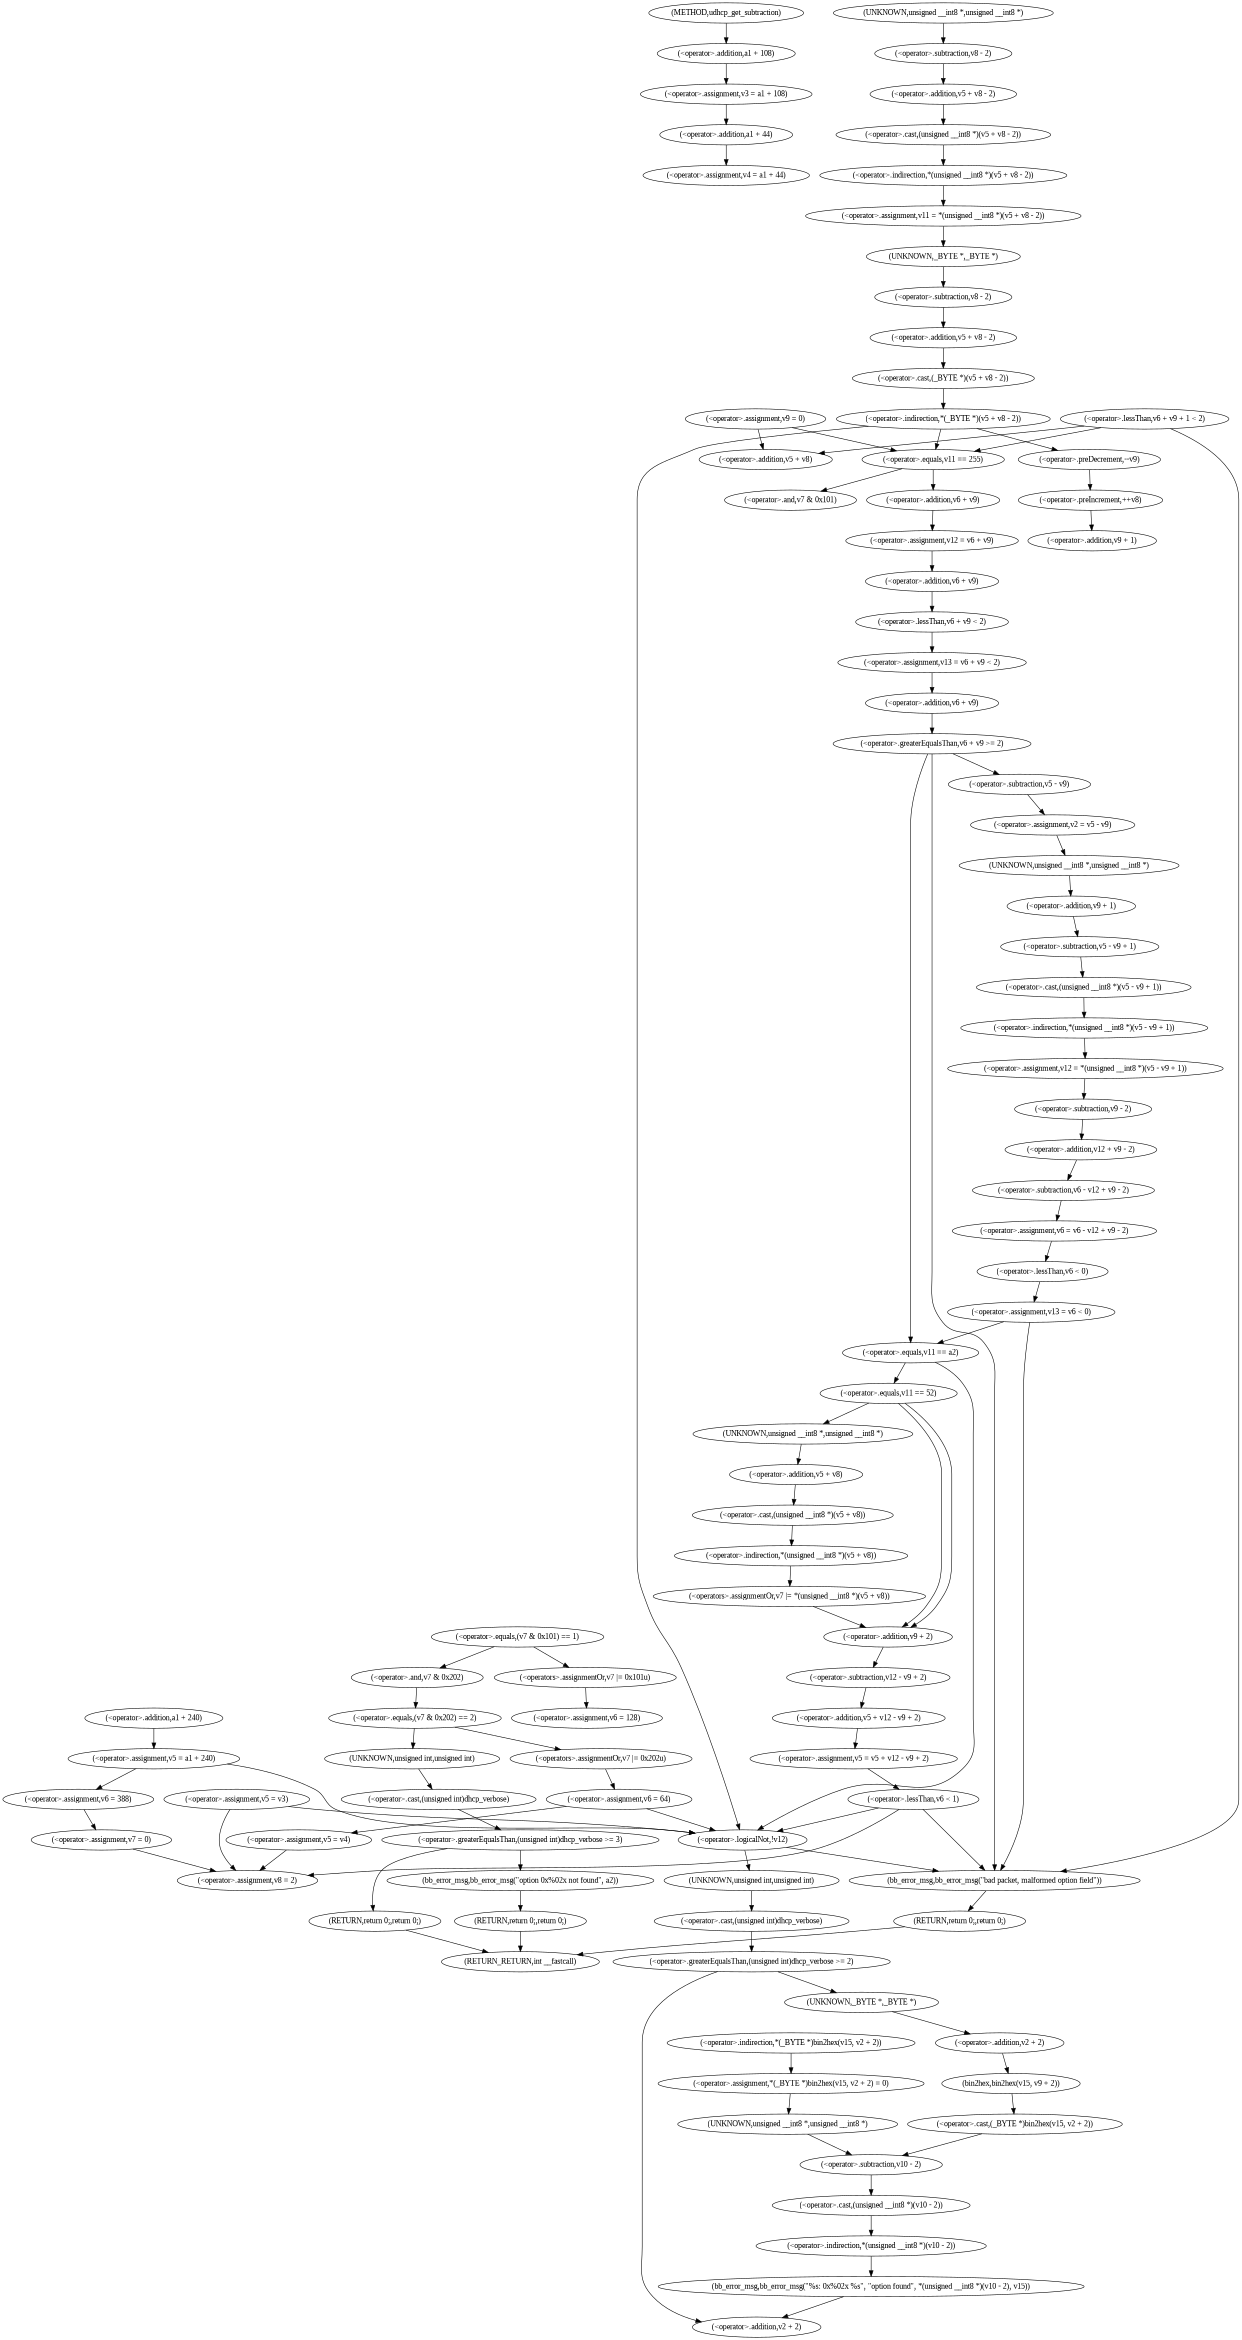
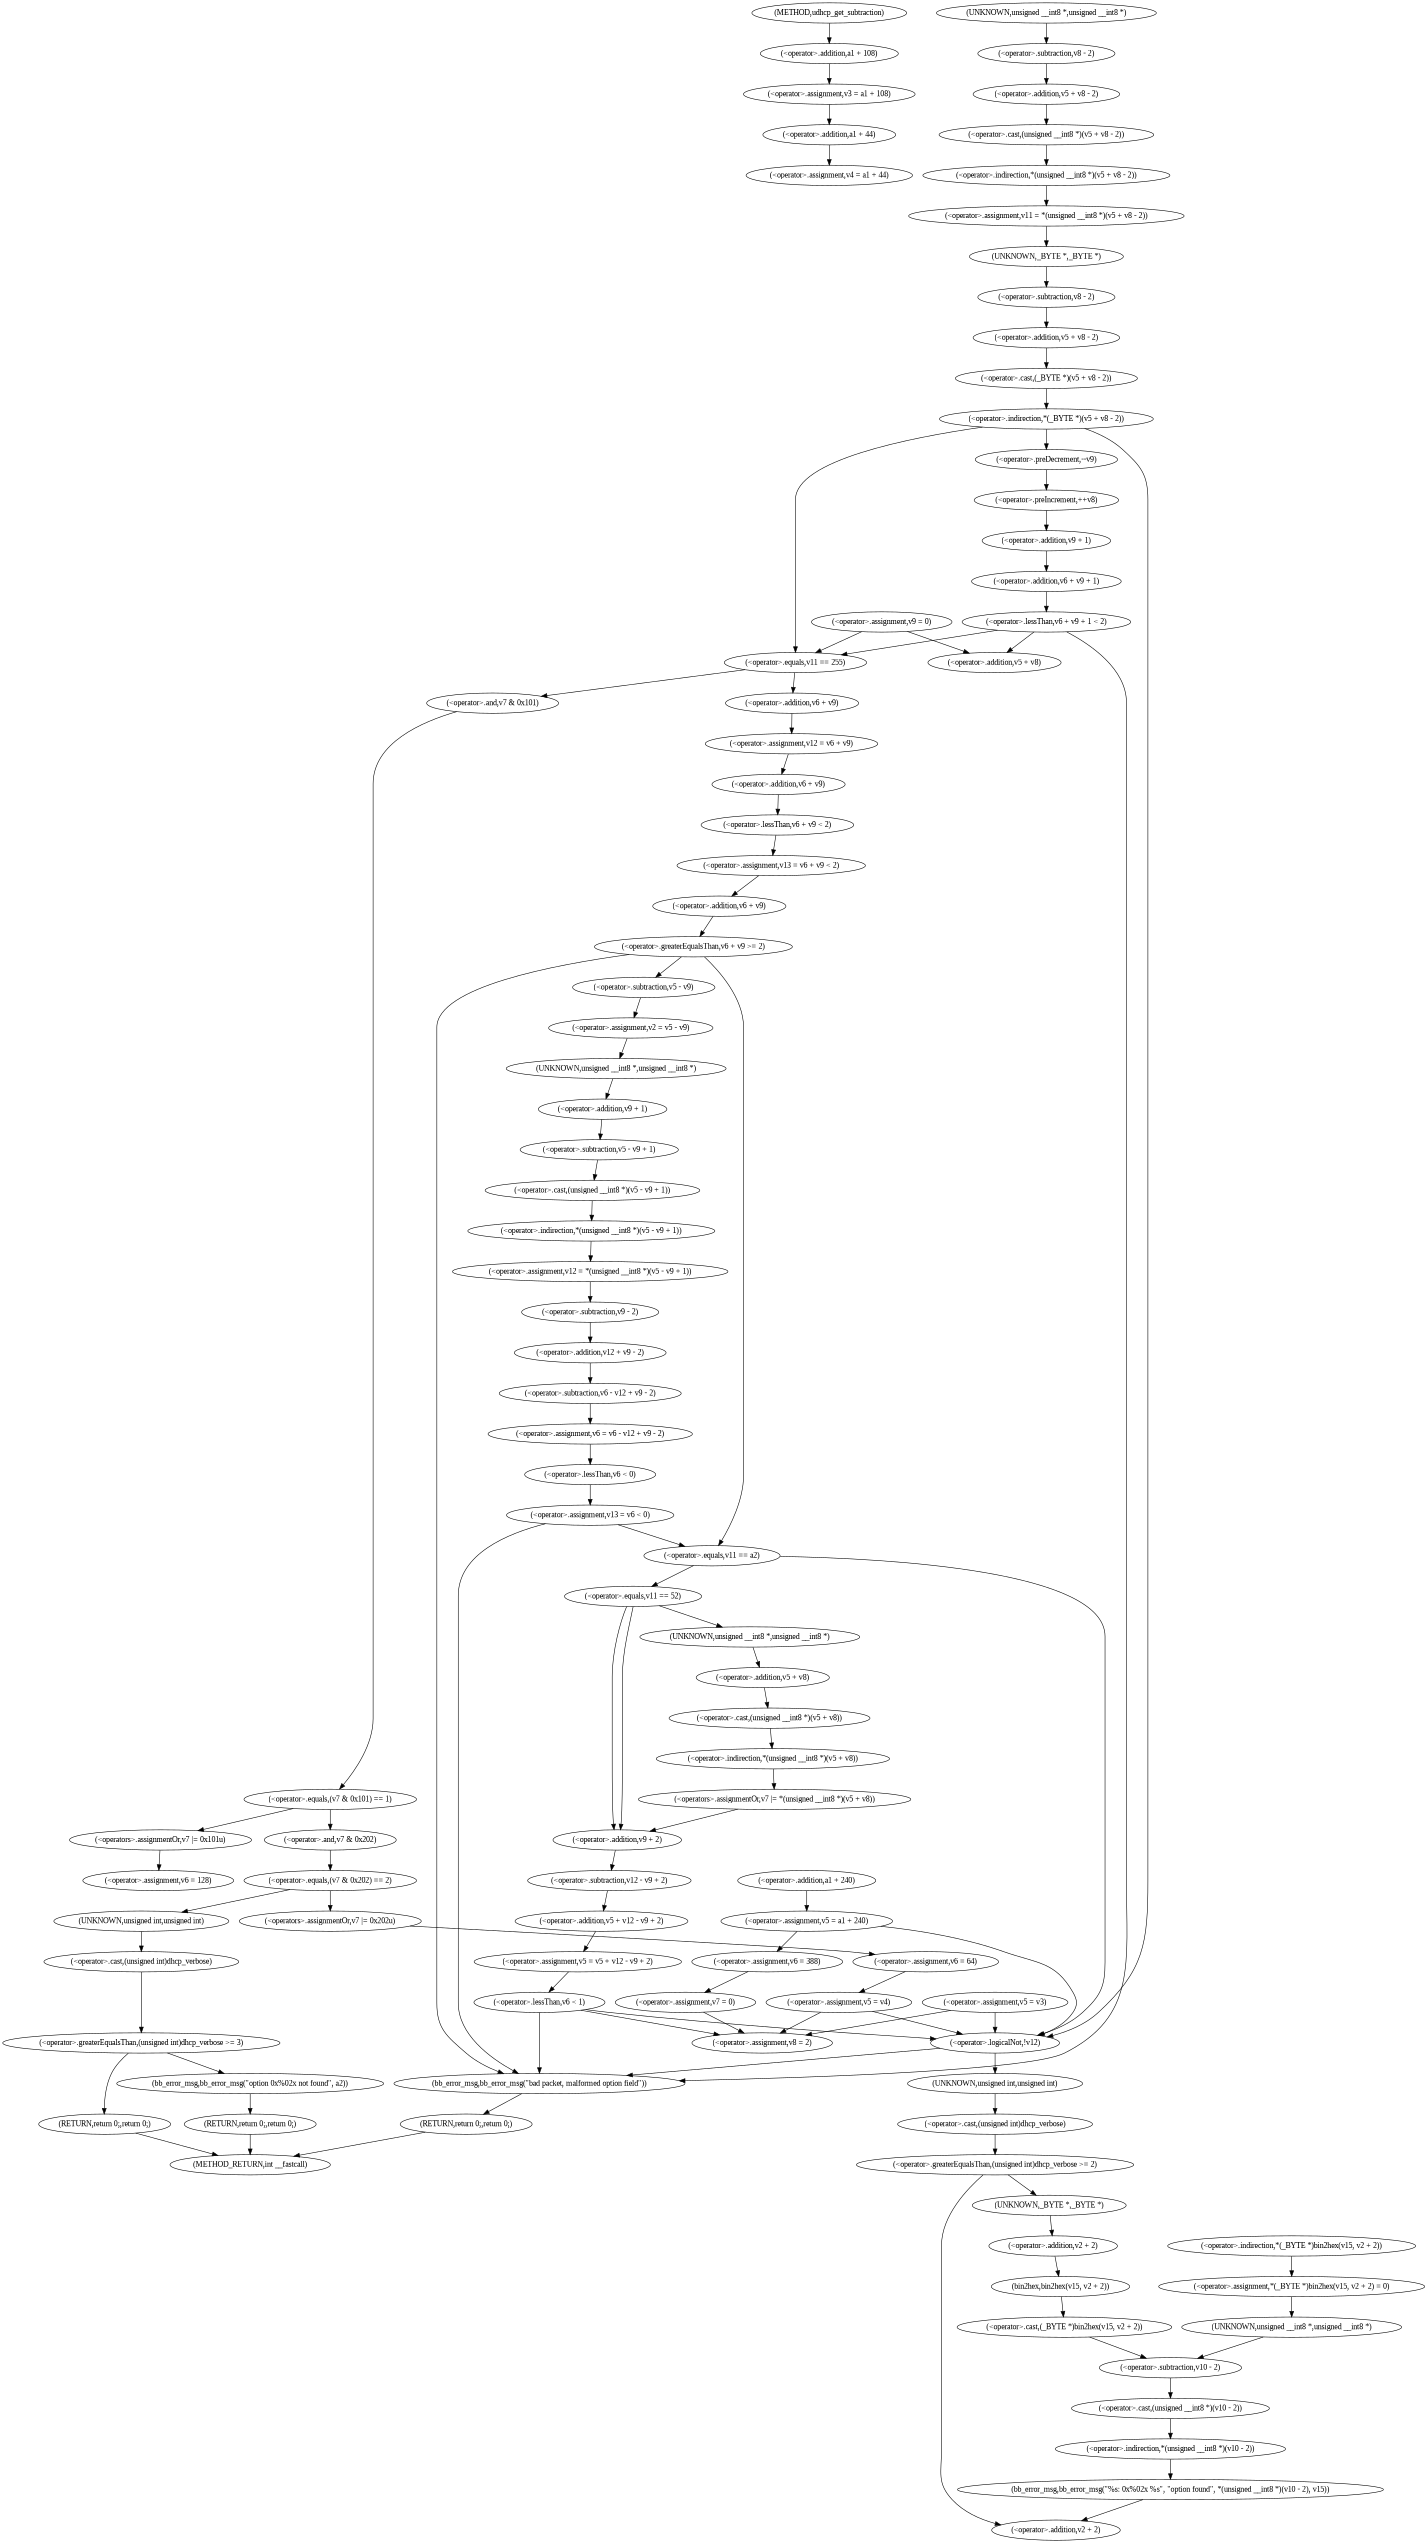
none -> (1046, 581)
none -> (373, 1229)
(678, 1819) -> (915, 2022)
(520, 1962) -> (250, 2165)
(1011, 2084) -> (1061, 2287)
